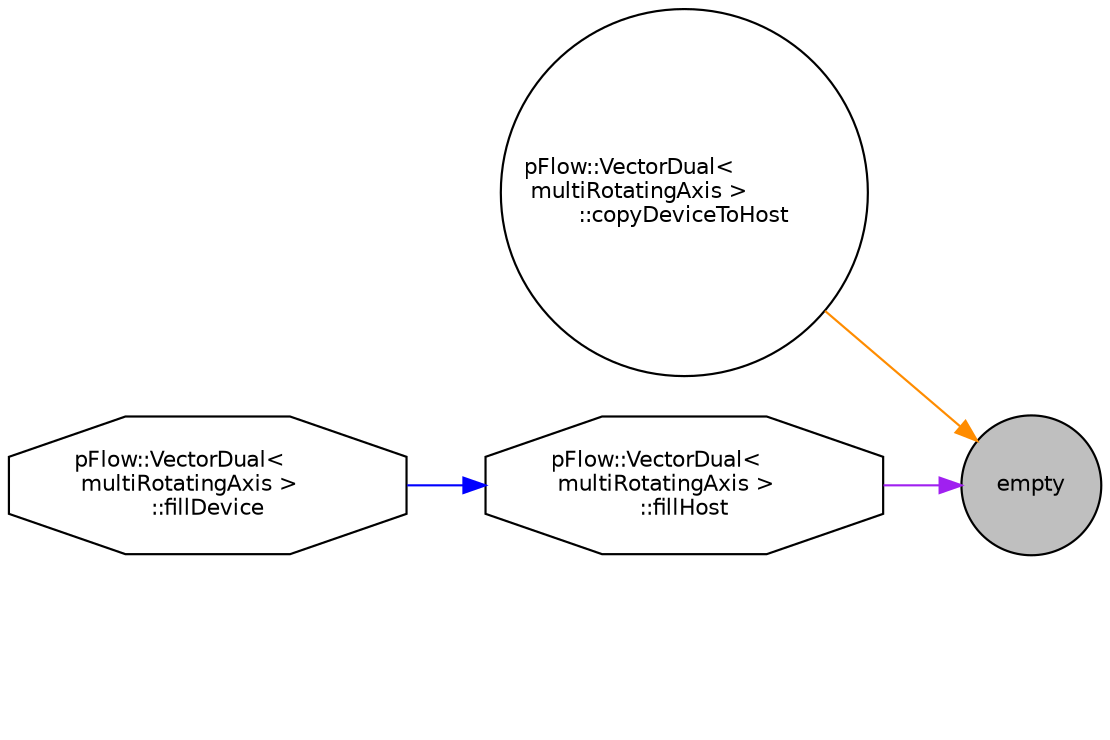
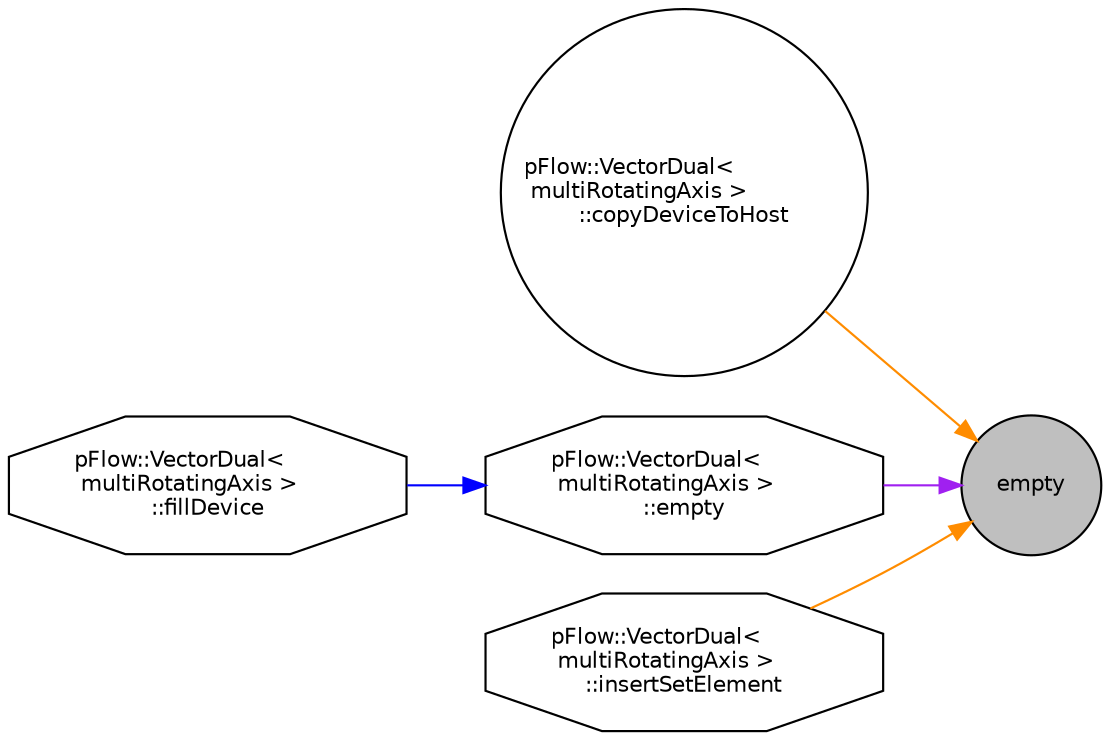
(684, 485) -> (684, 485)
none -> (684, 662)
